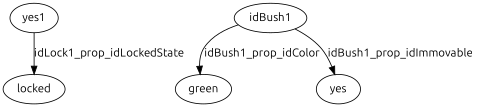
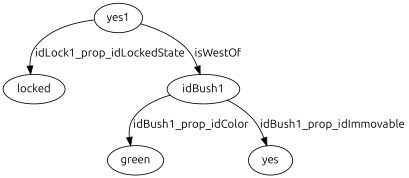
none -> (174, 39)
